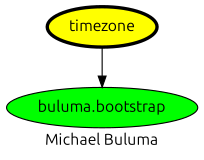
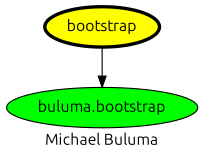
(102, 27) -> (102, 27)
